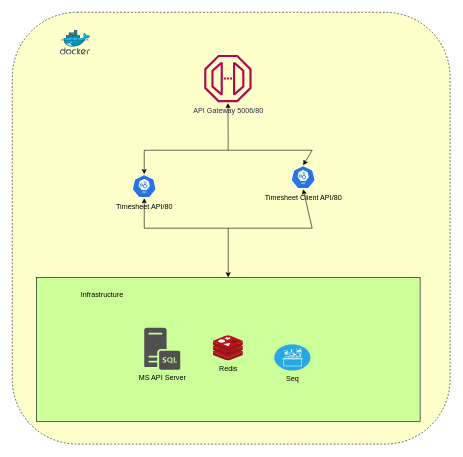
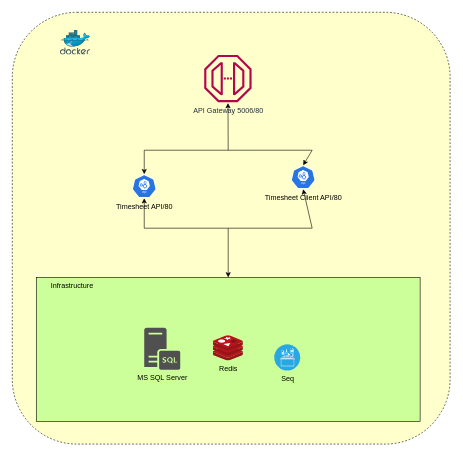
(102, 295) -> (72, 286)
(293, 358) -> (287, 358)
(163, 378) -> (163, 378)
